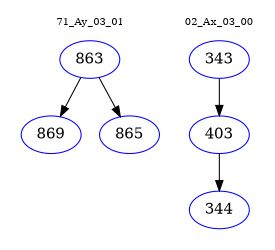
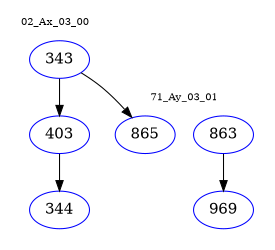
(107, 92) -> (114, 98)
(51, 135) -> (224, 210)
